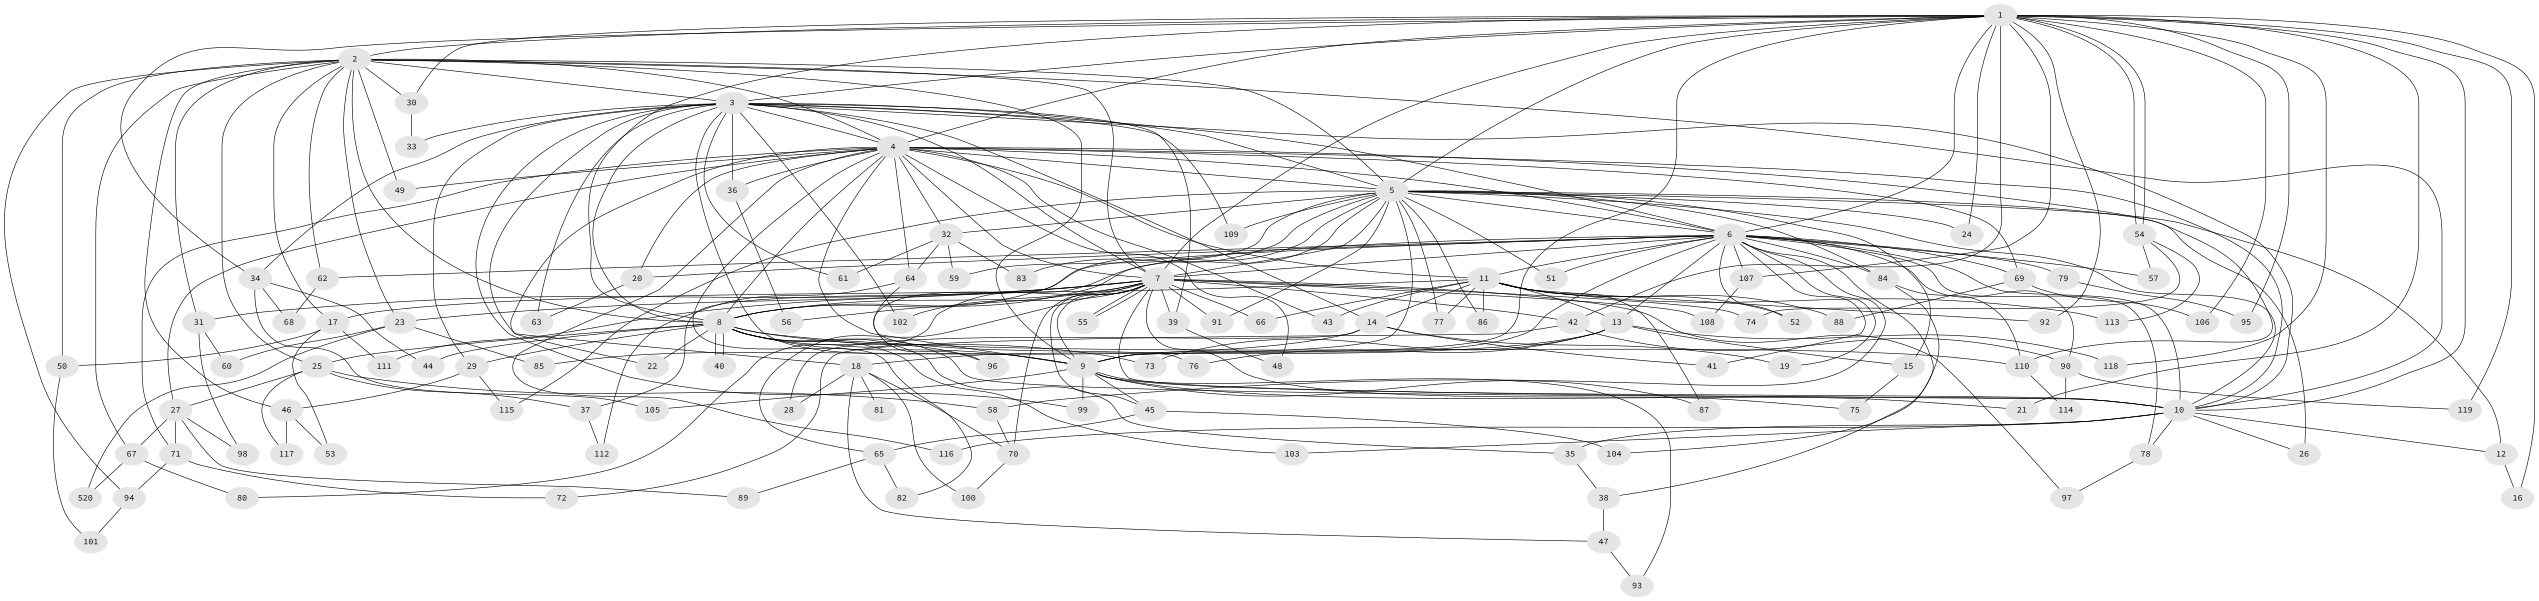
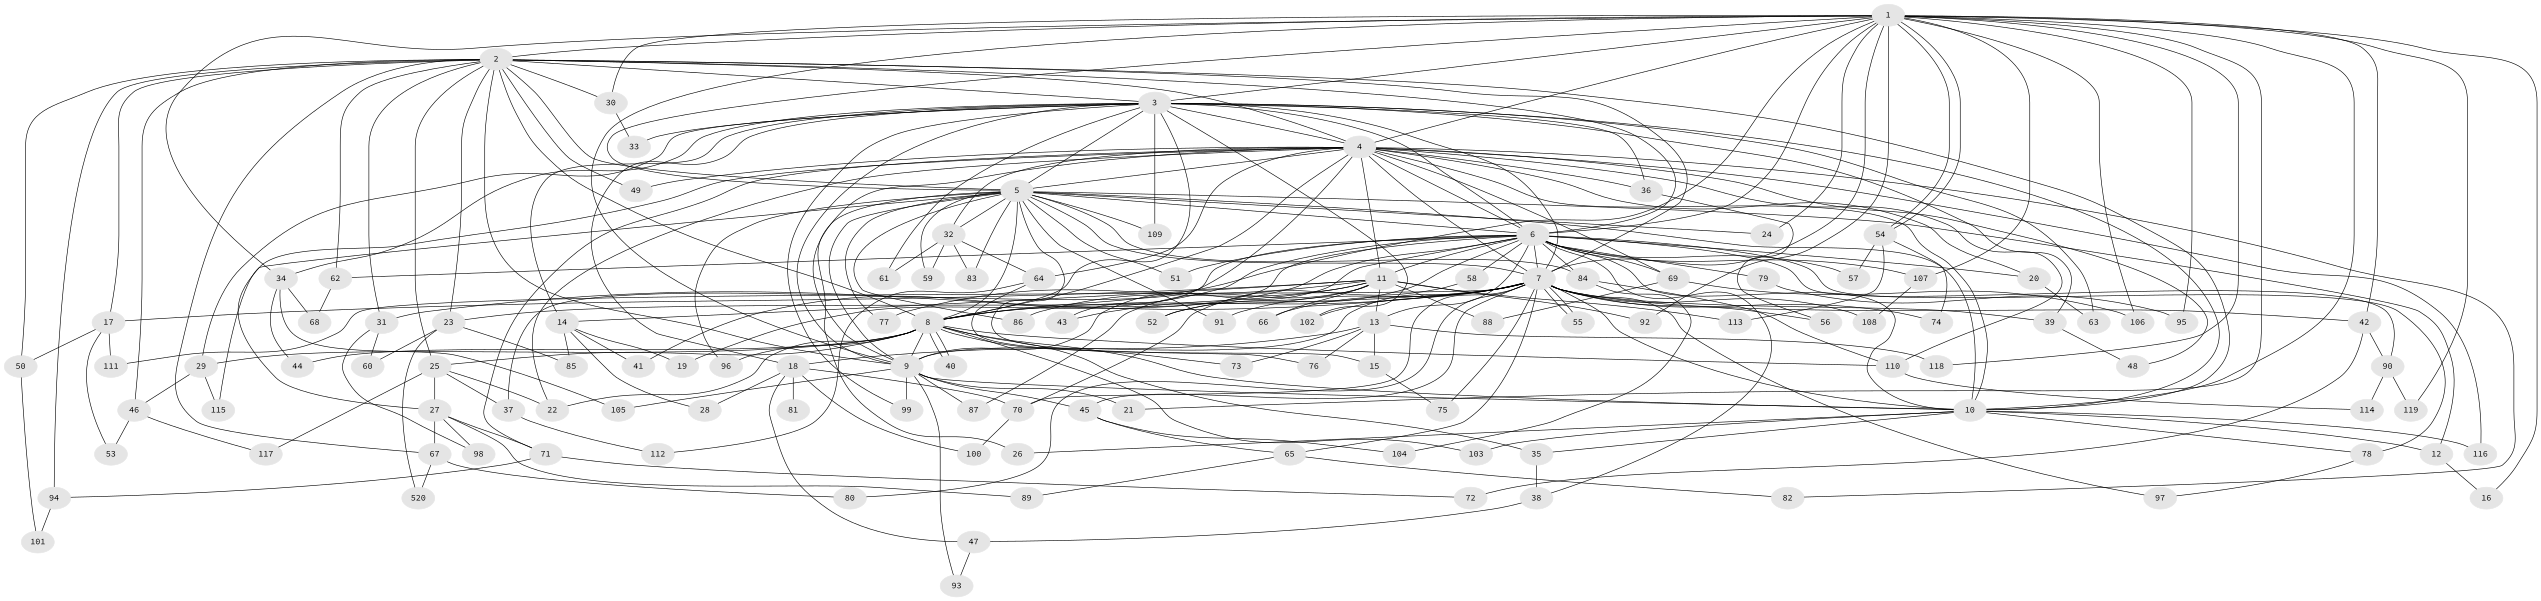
none -> (1181, 82)
(654, 393) -> (495, 386)
